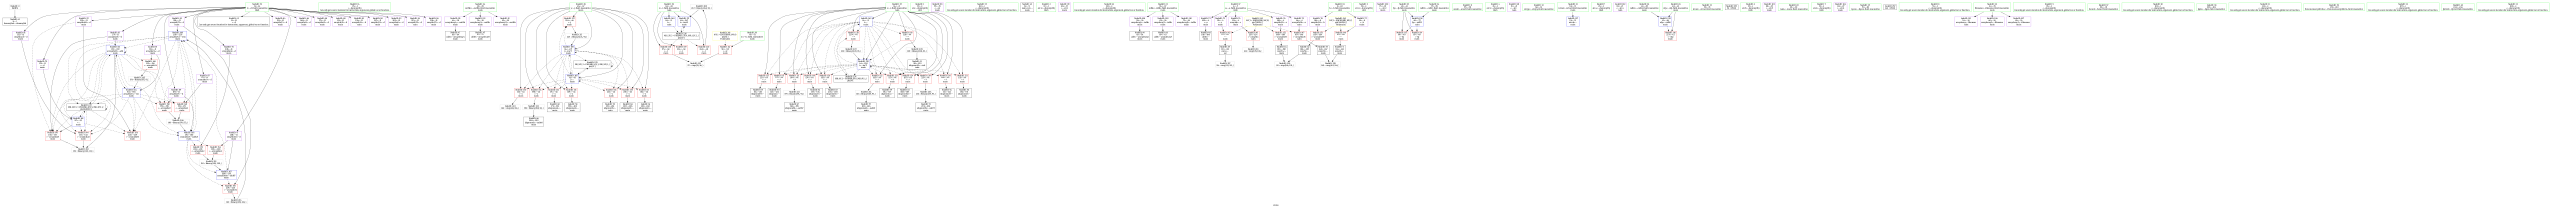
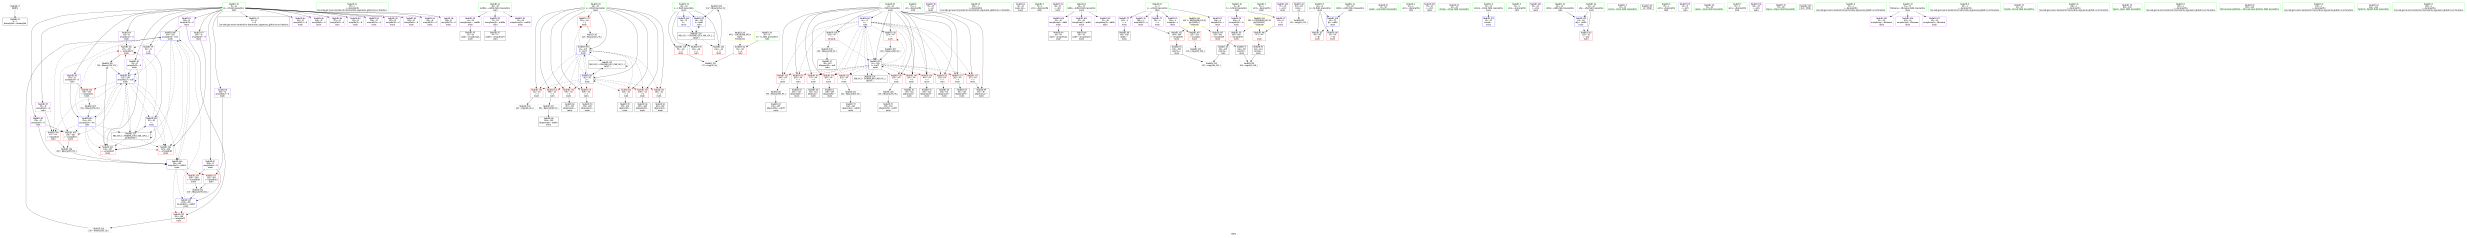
(1109, 7) -> none
(1225, 36) -> none
(907, 39) -> (832, 39)
(909, 44) -> (971, 21)
(32, 64) -> (167, 116)
(115, 103) -> (115, 70)
